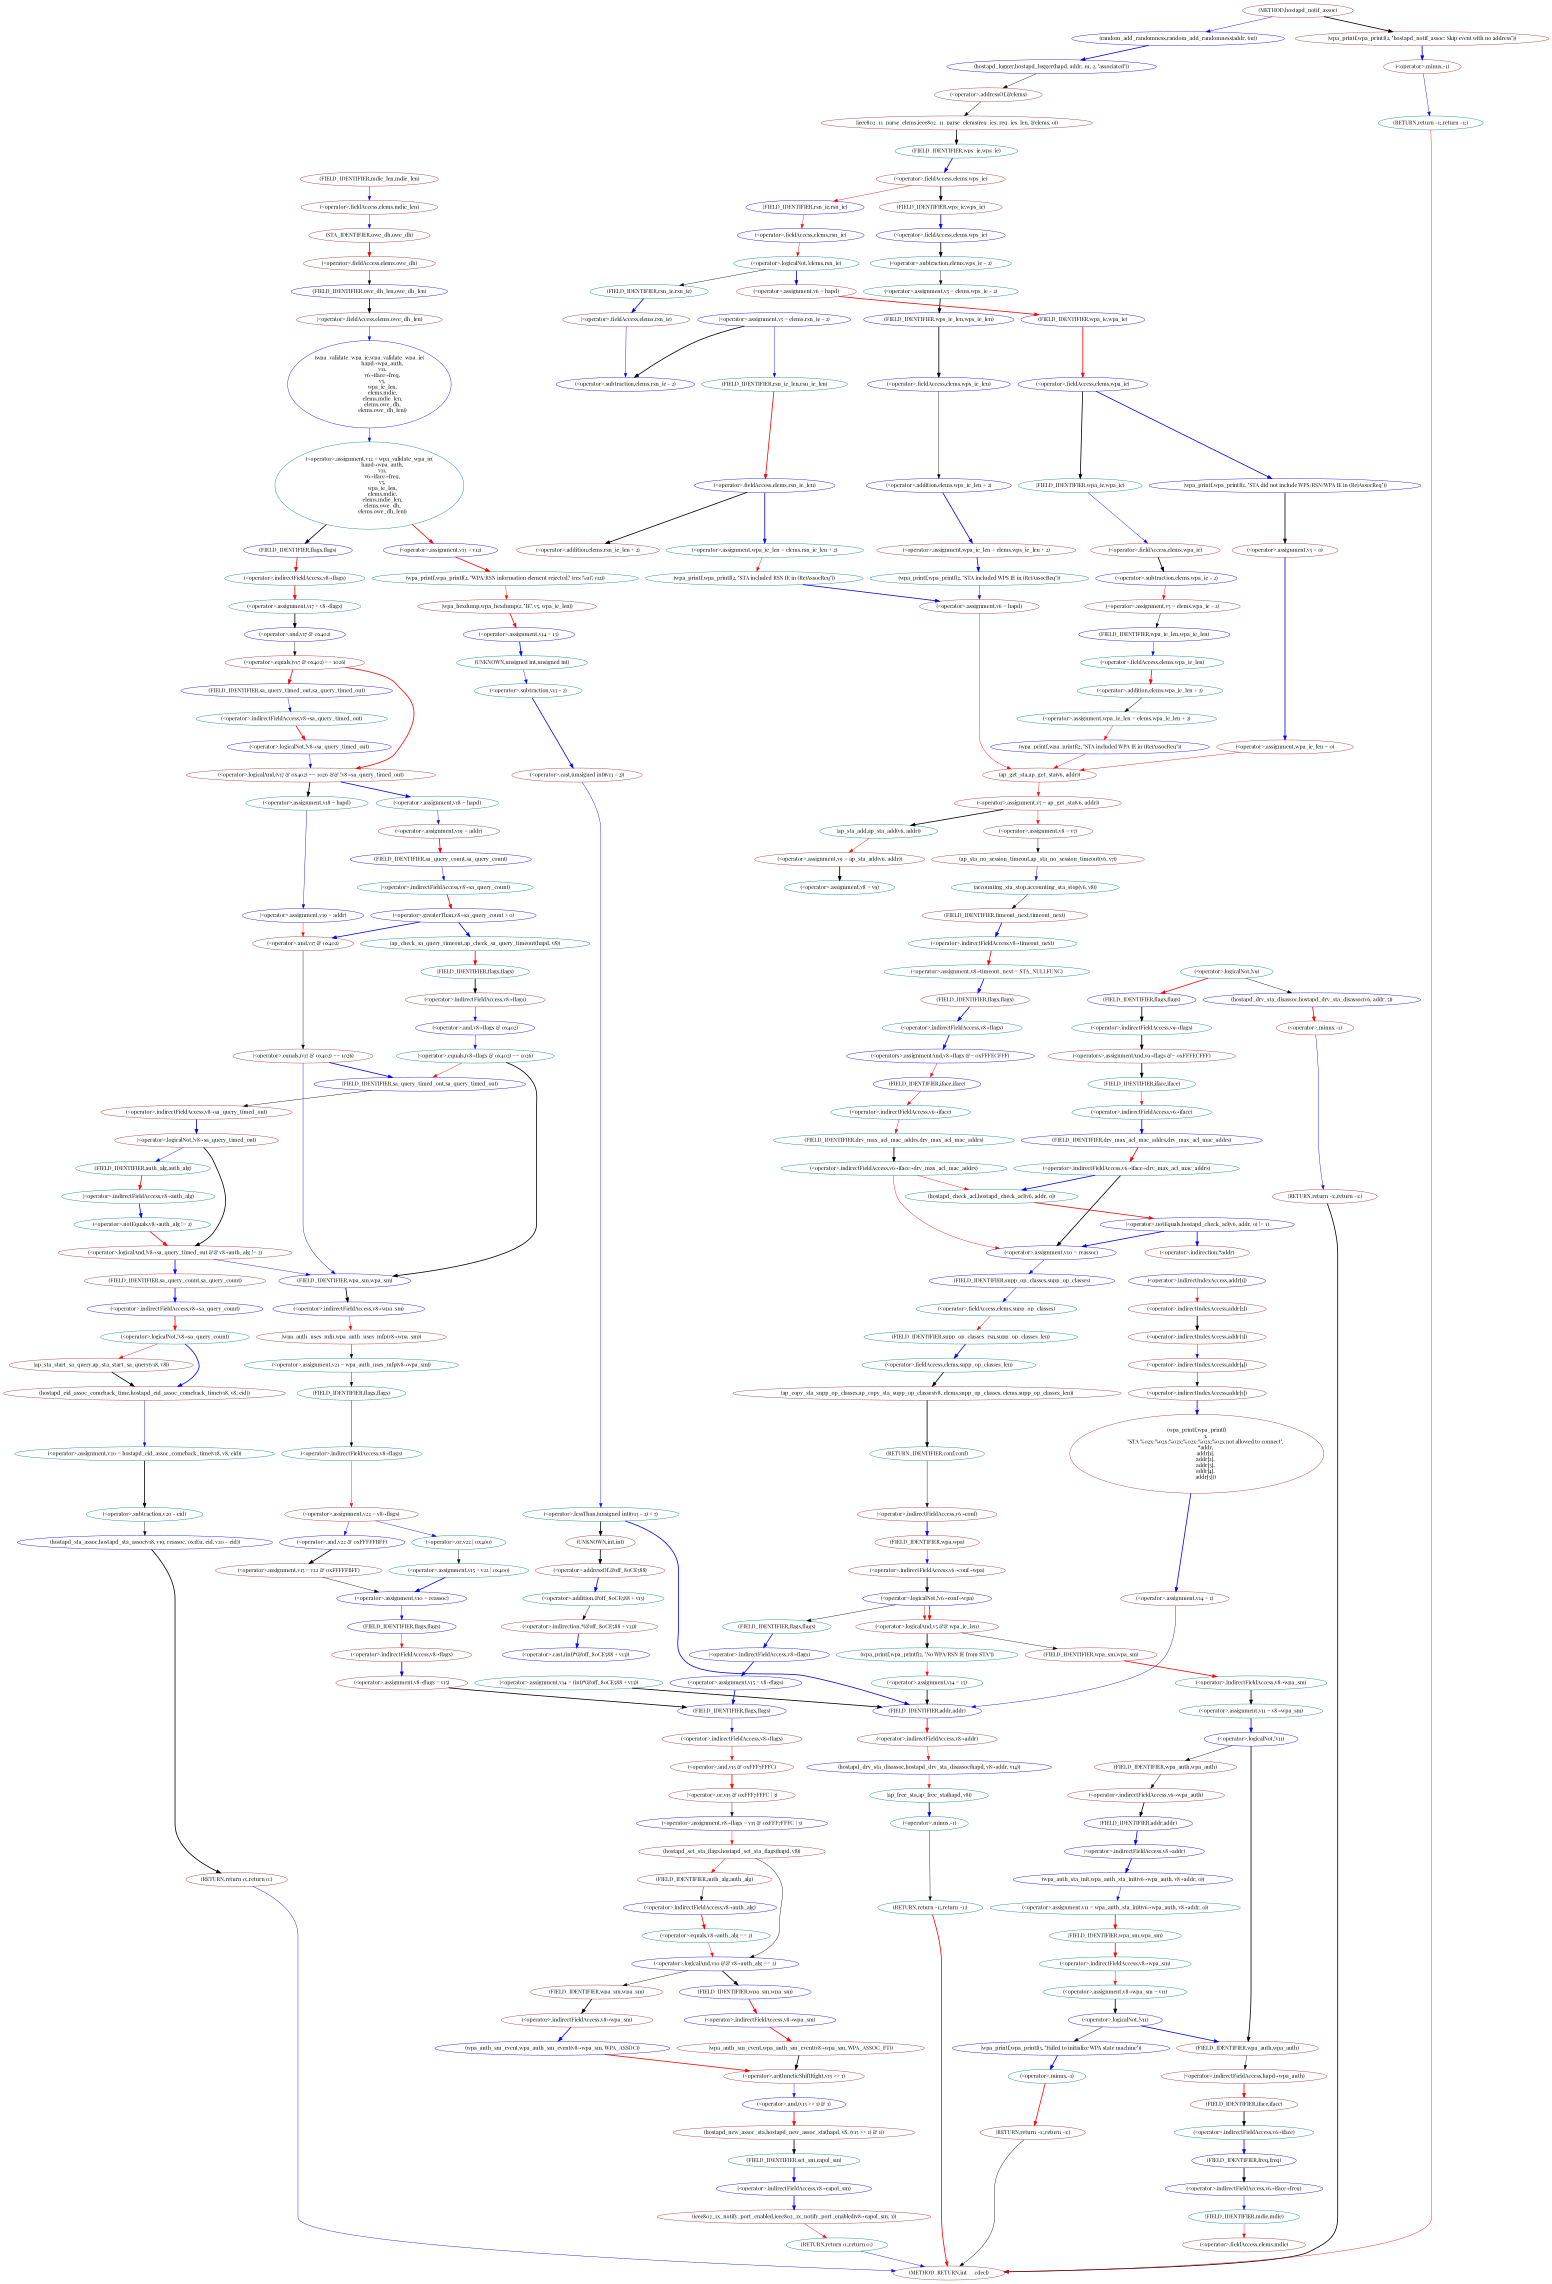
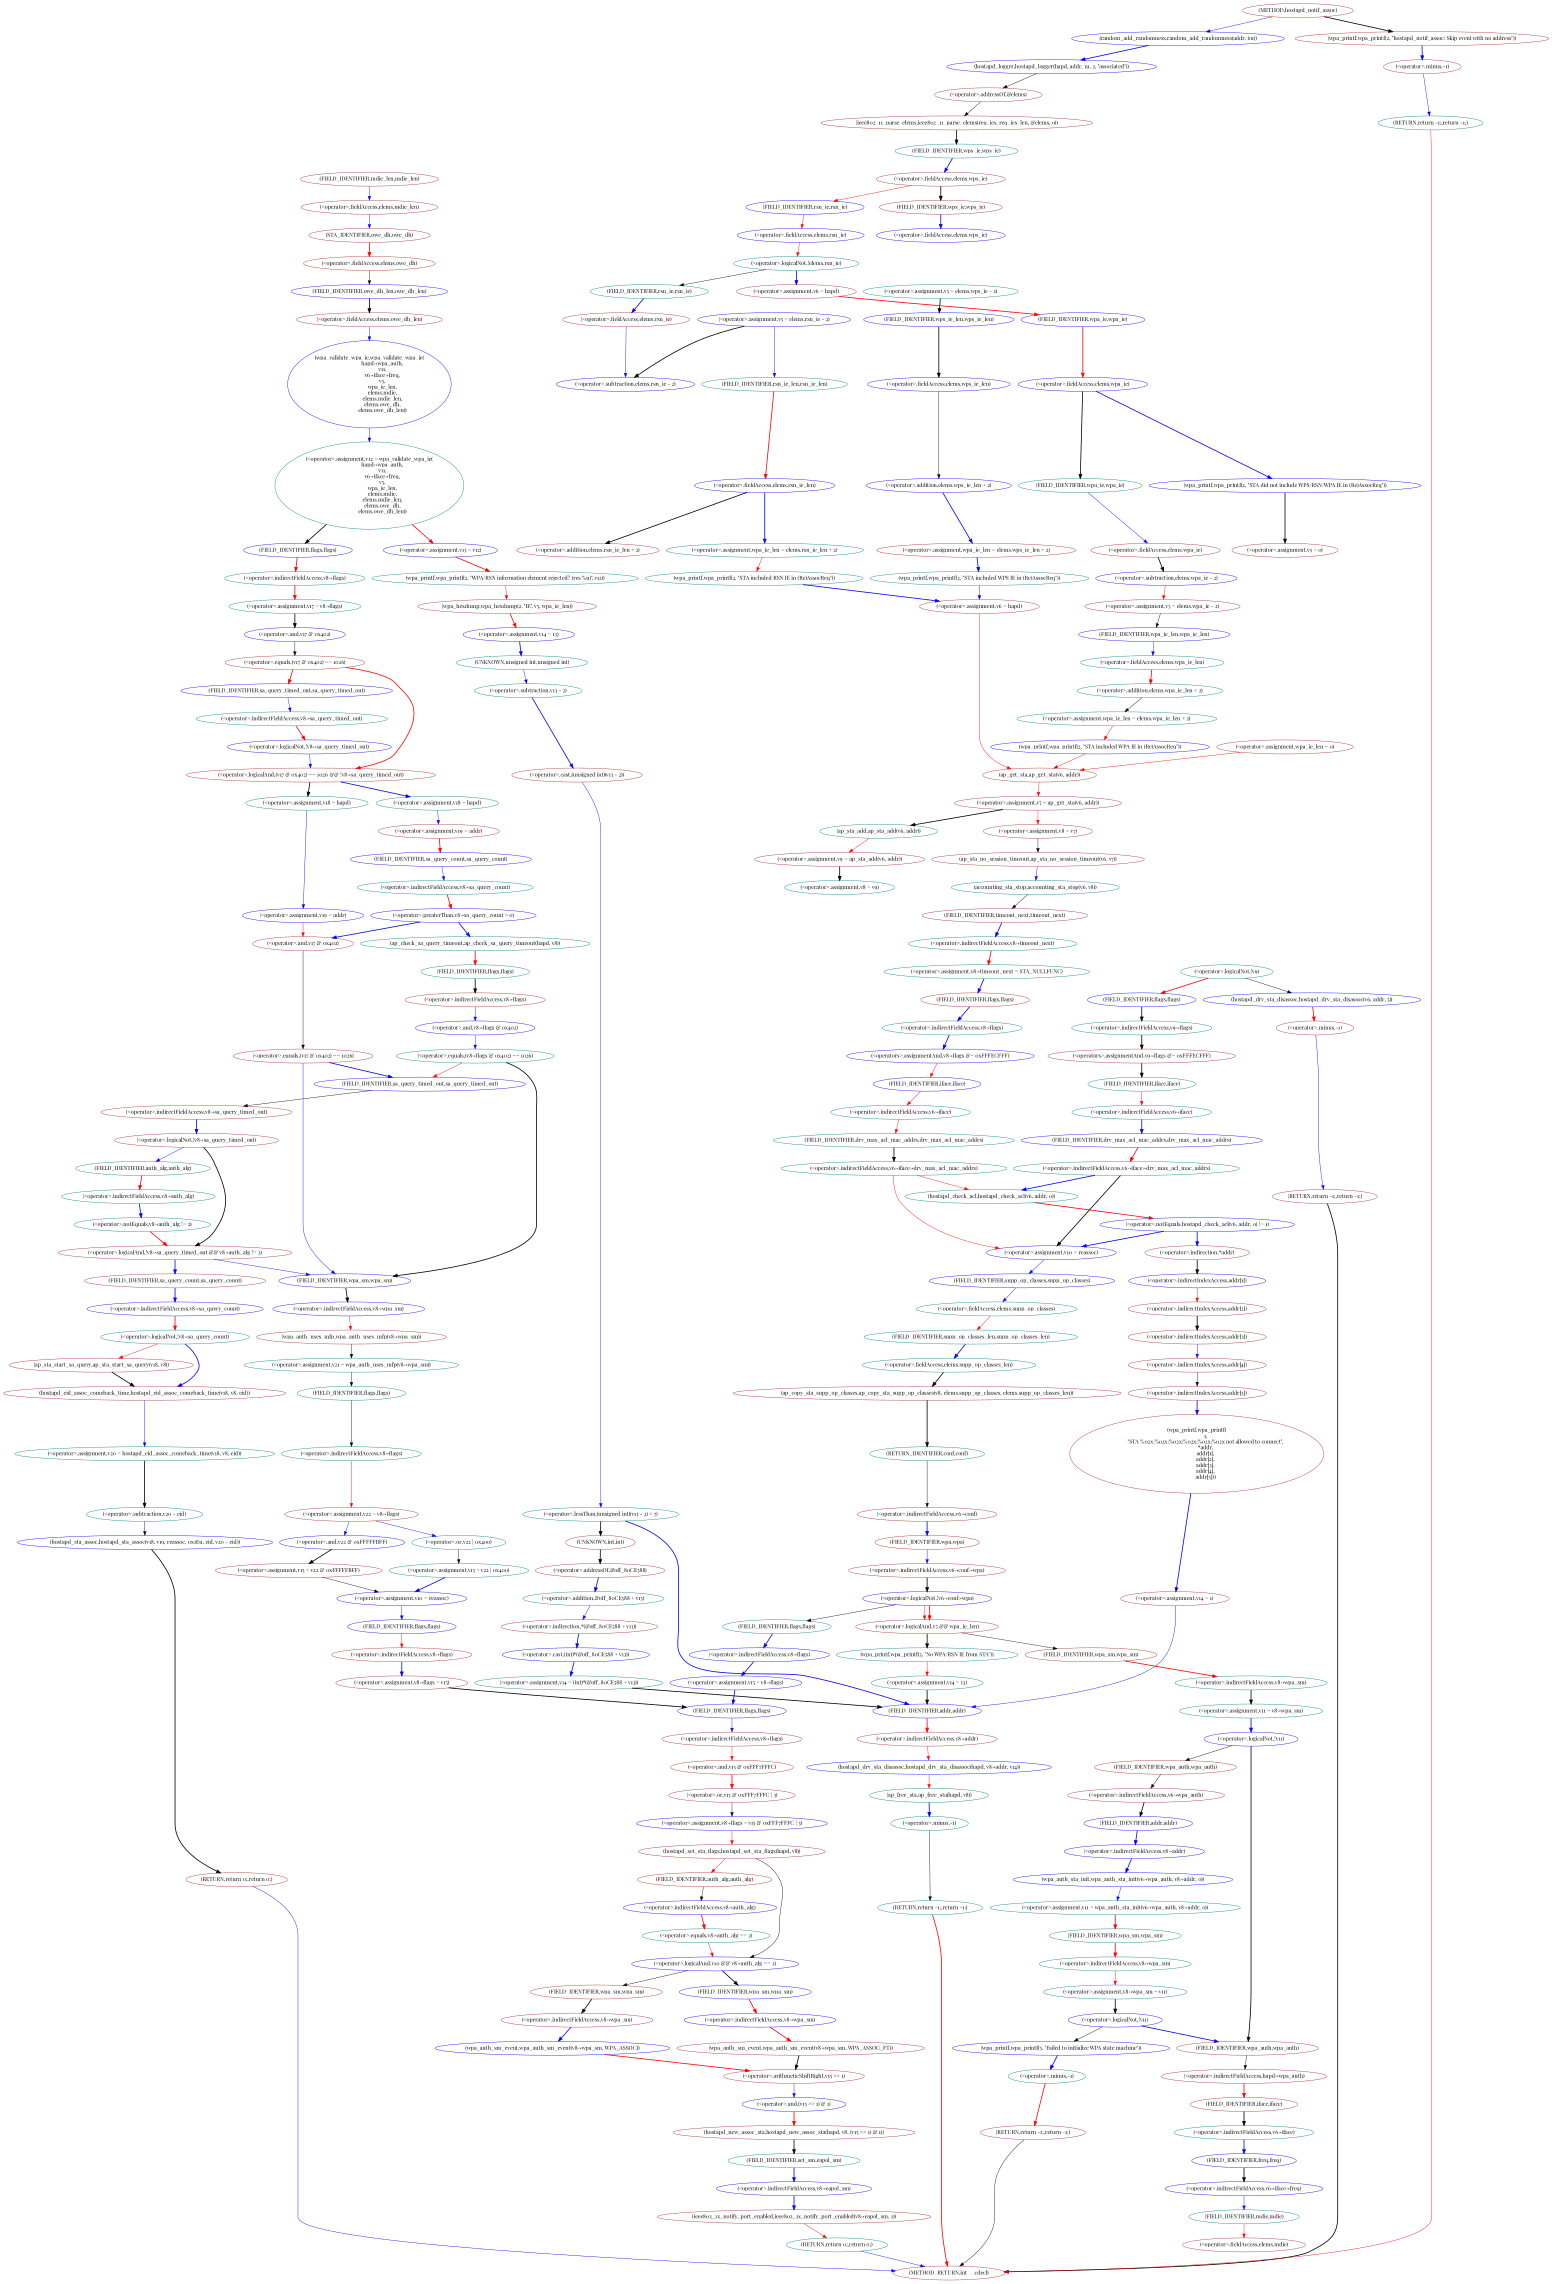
(941, 263) -> none
(1285, 647) -> none
none -> (1197, 1265)
(971, 1337) -> (971, 1337)
(587, 1611) -> (587, 1611)
none -> (573, 1667)
